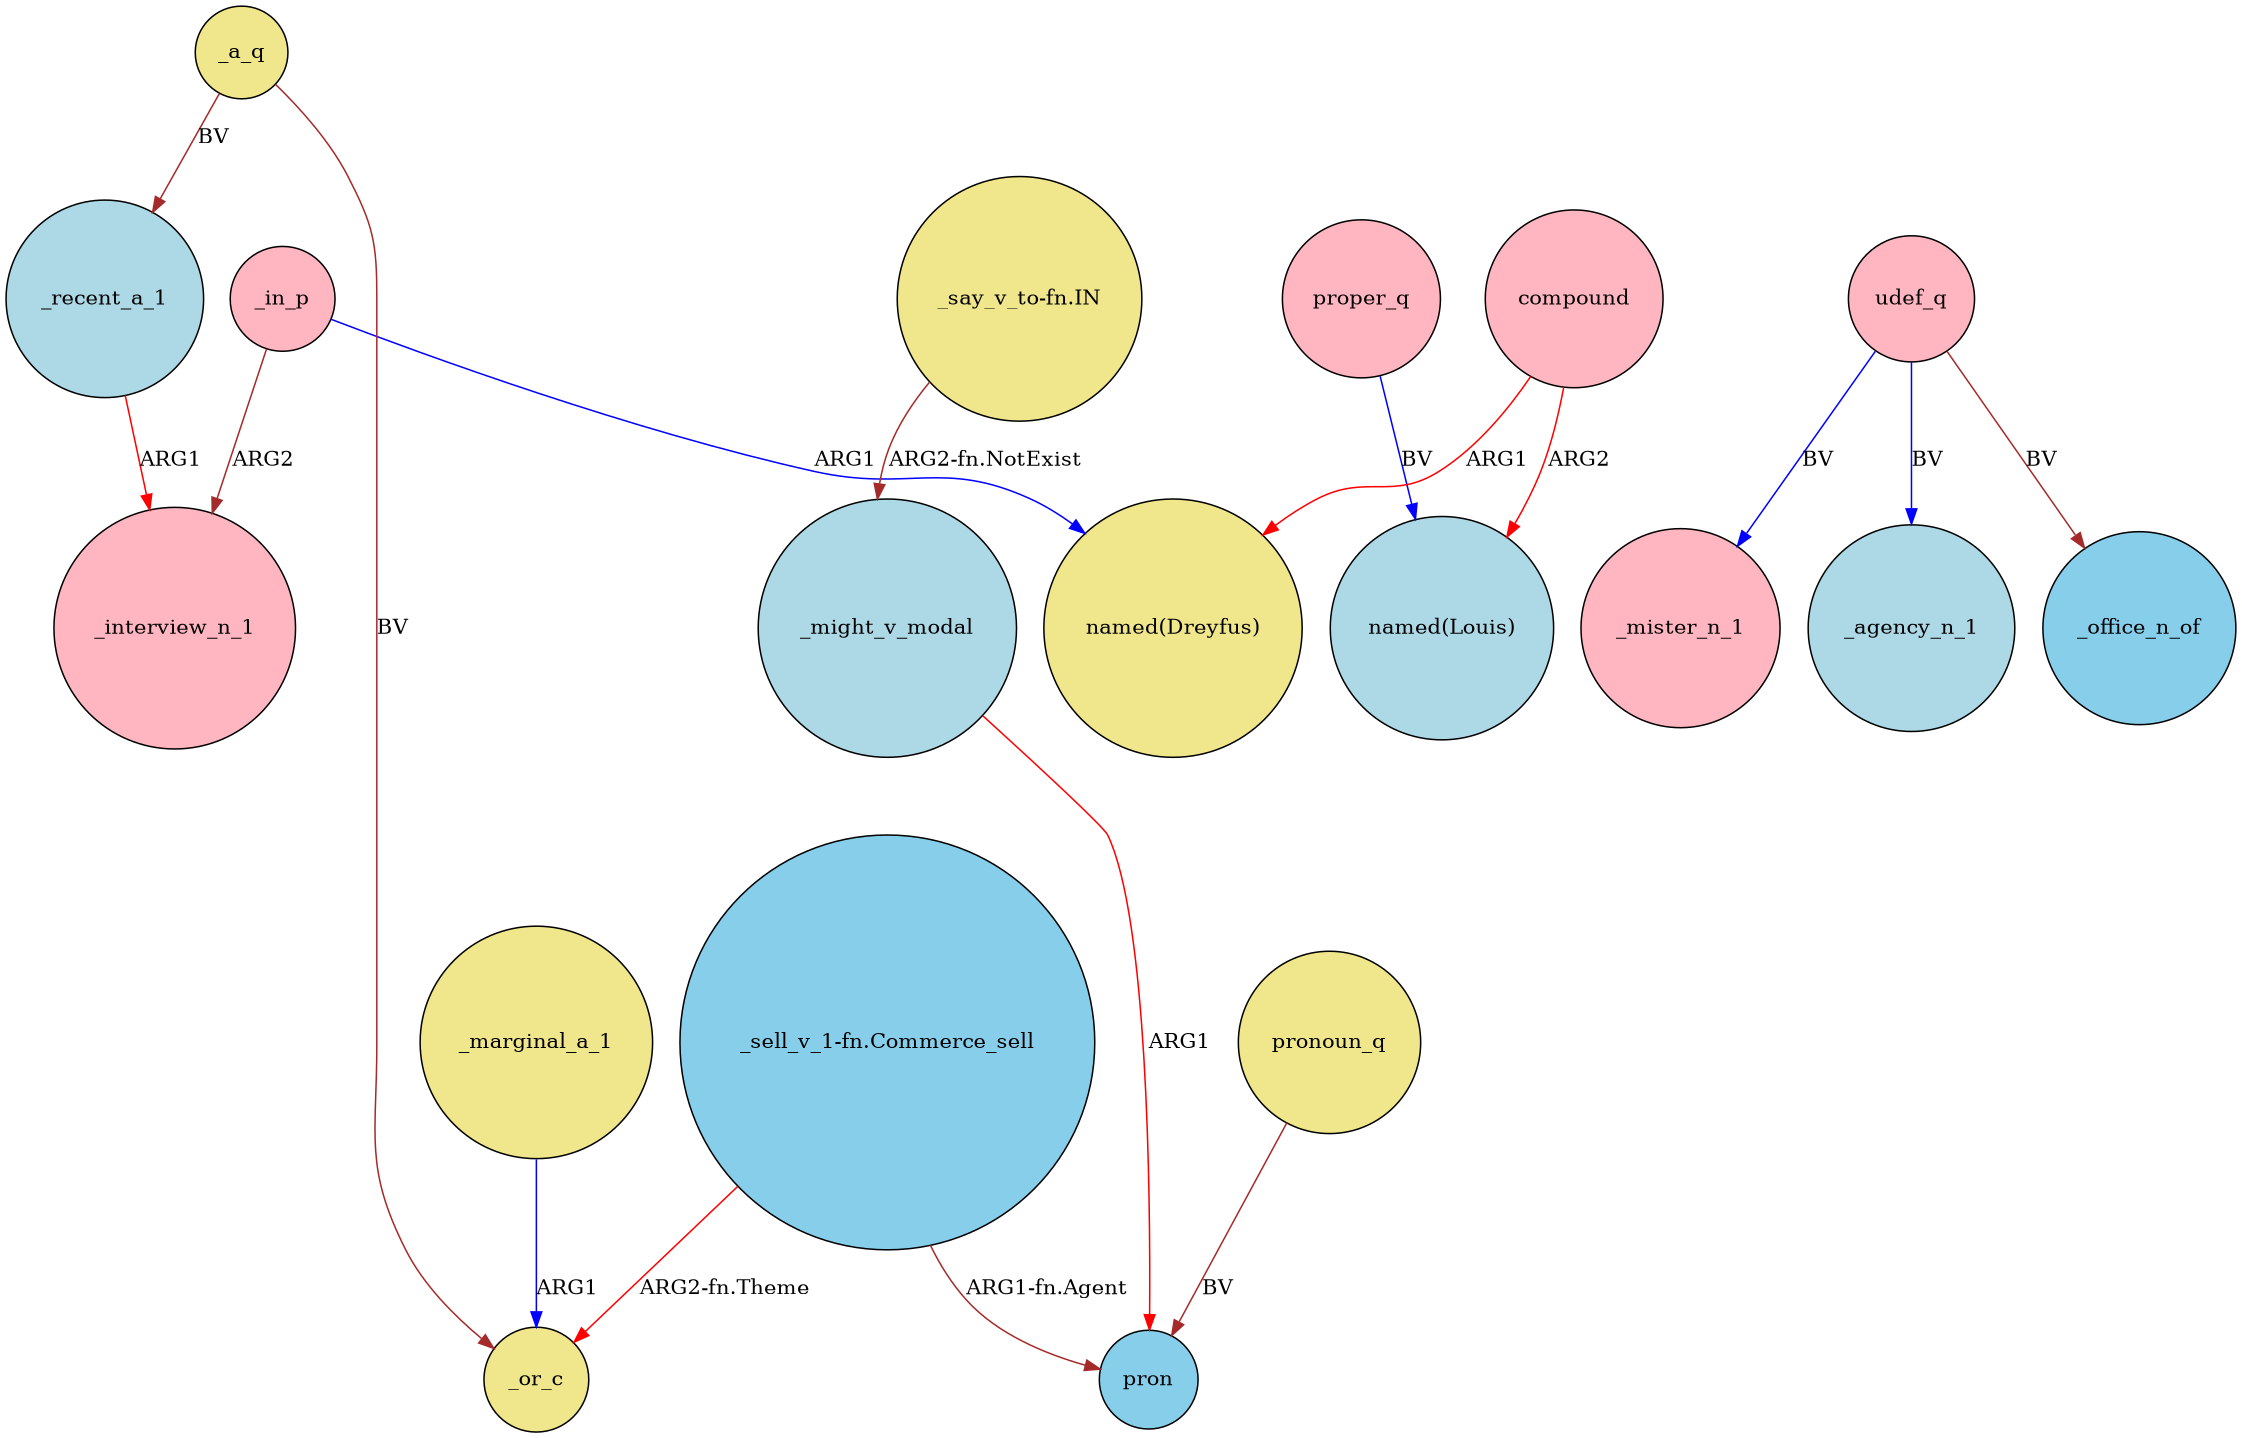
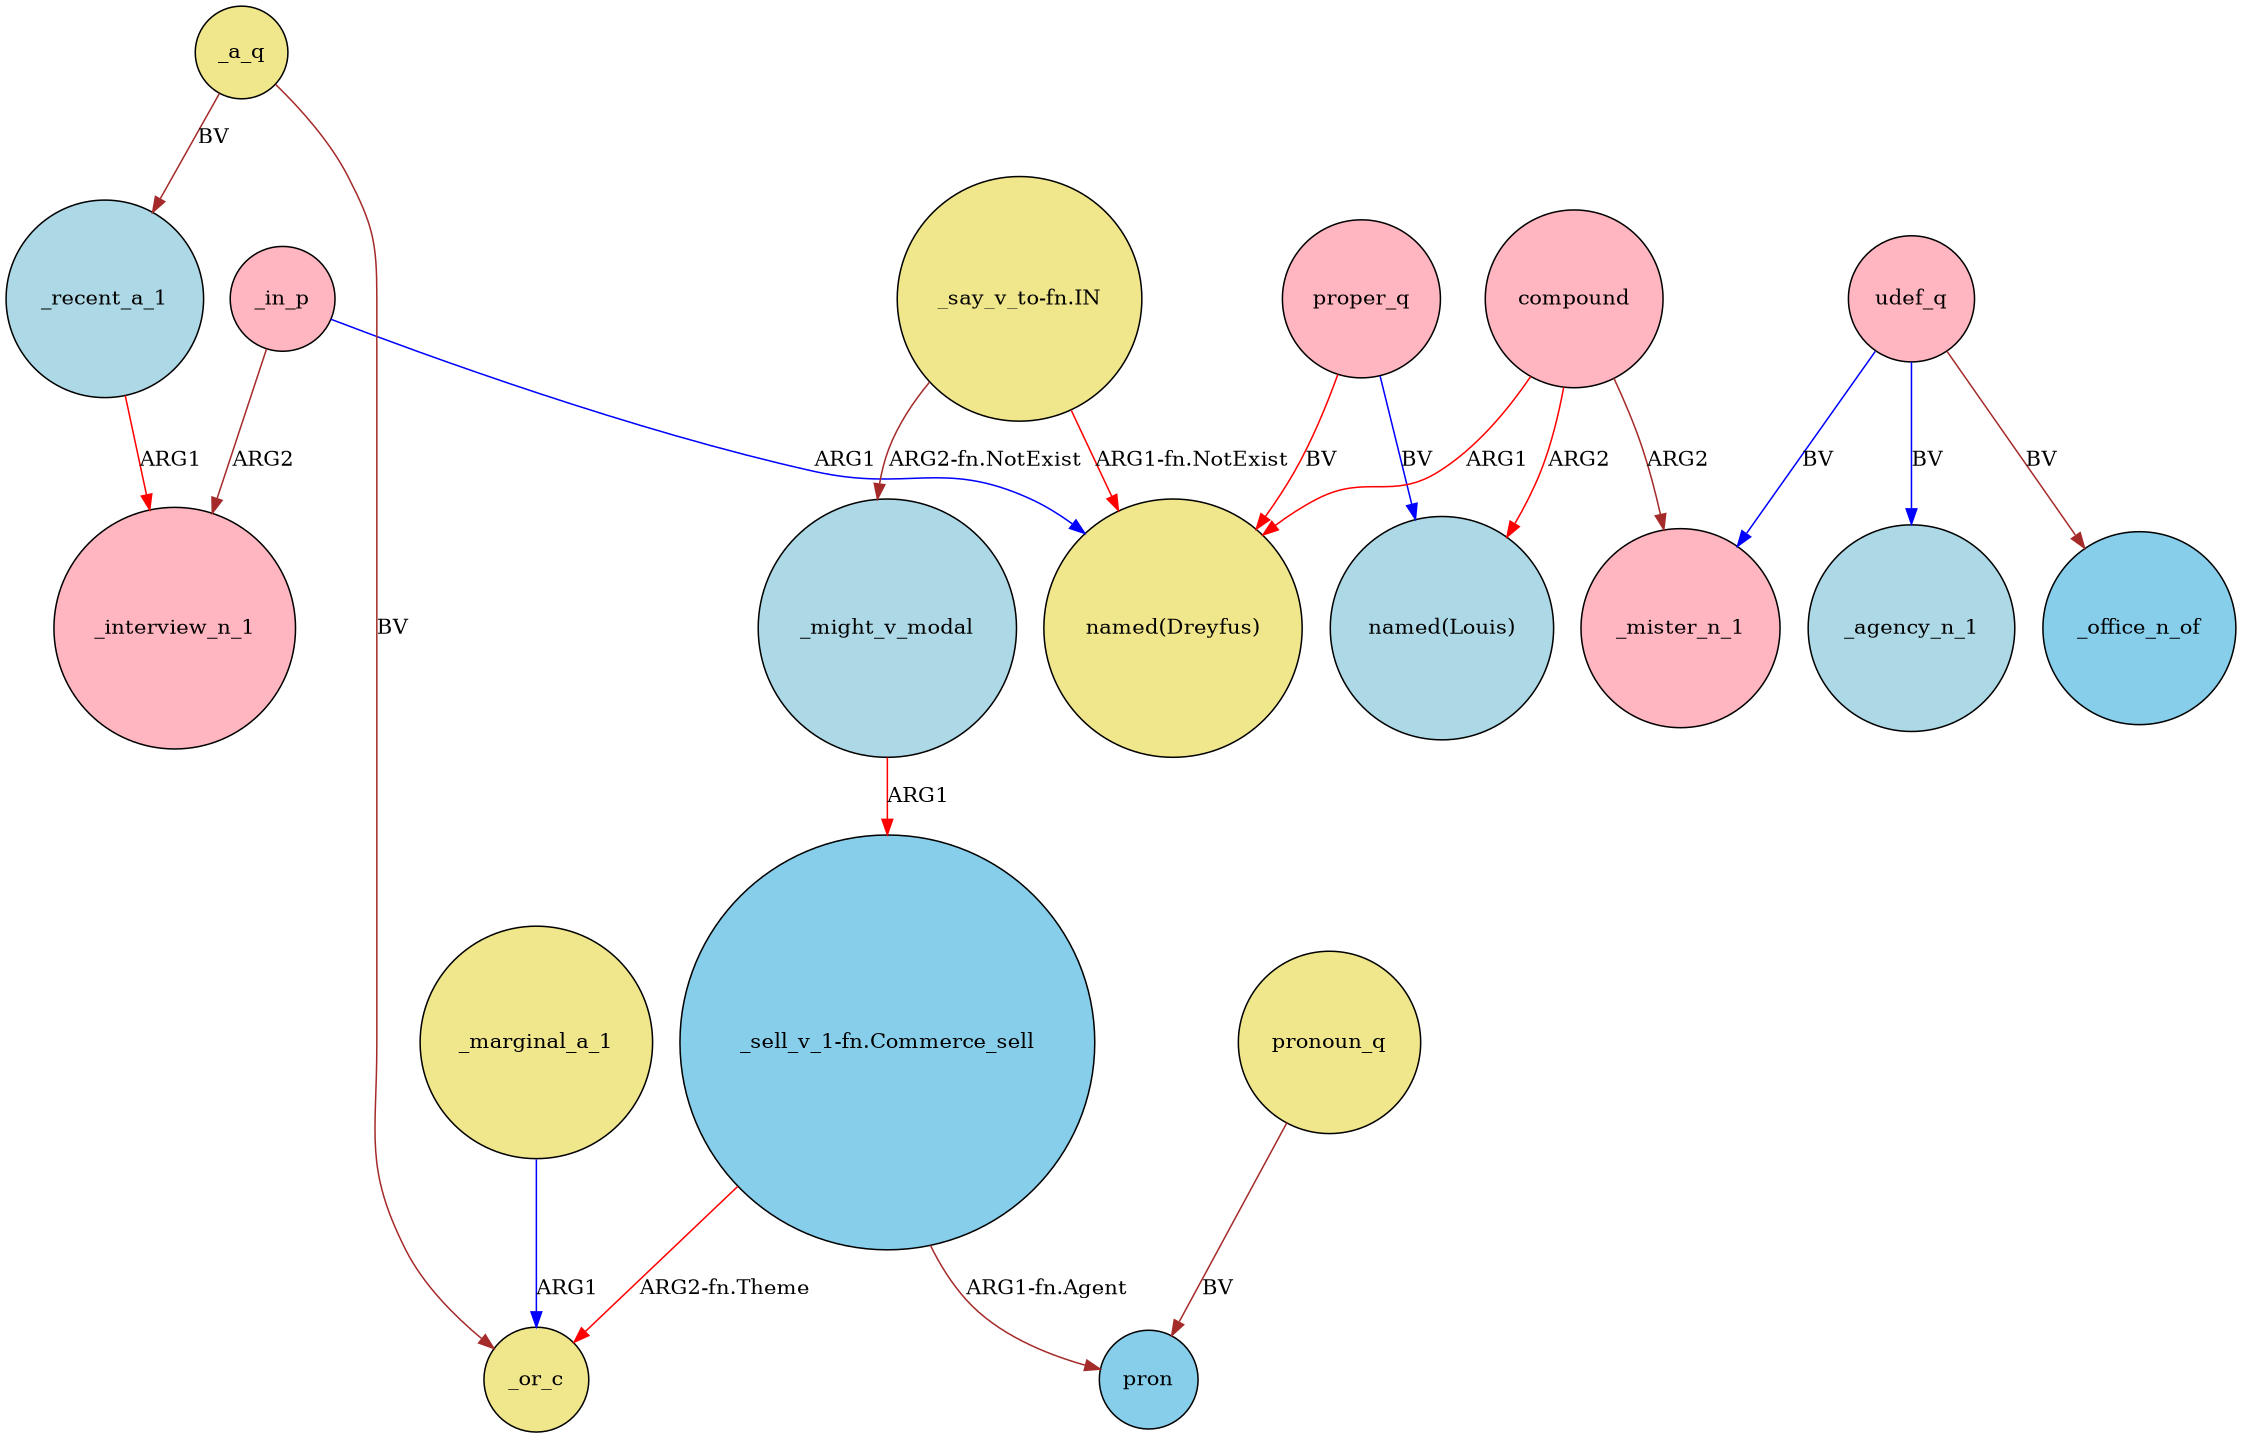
none -> (1641, 445)
none -> (1307, 448)
none -> (1092, 453)
(1138, 987) -> (887, 788)
